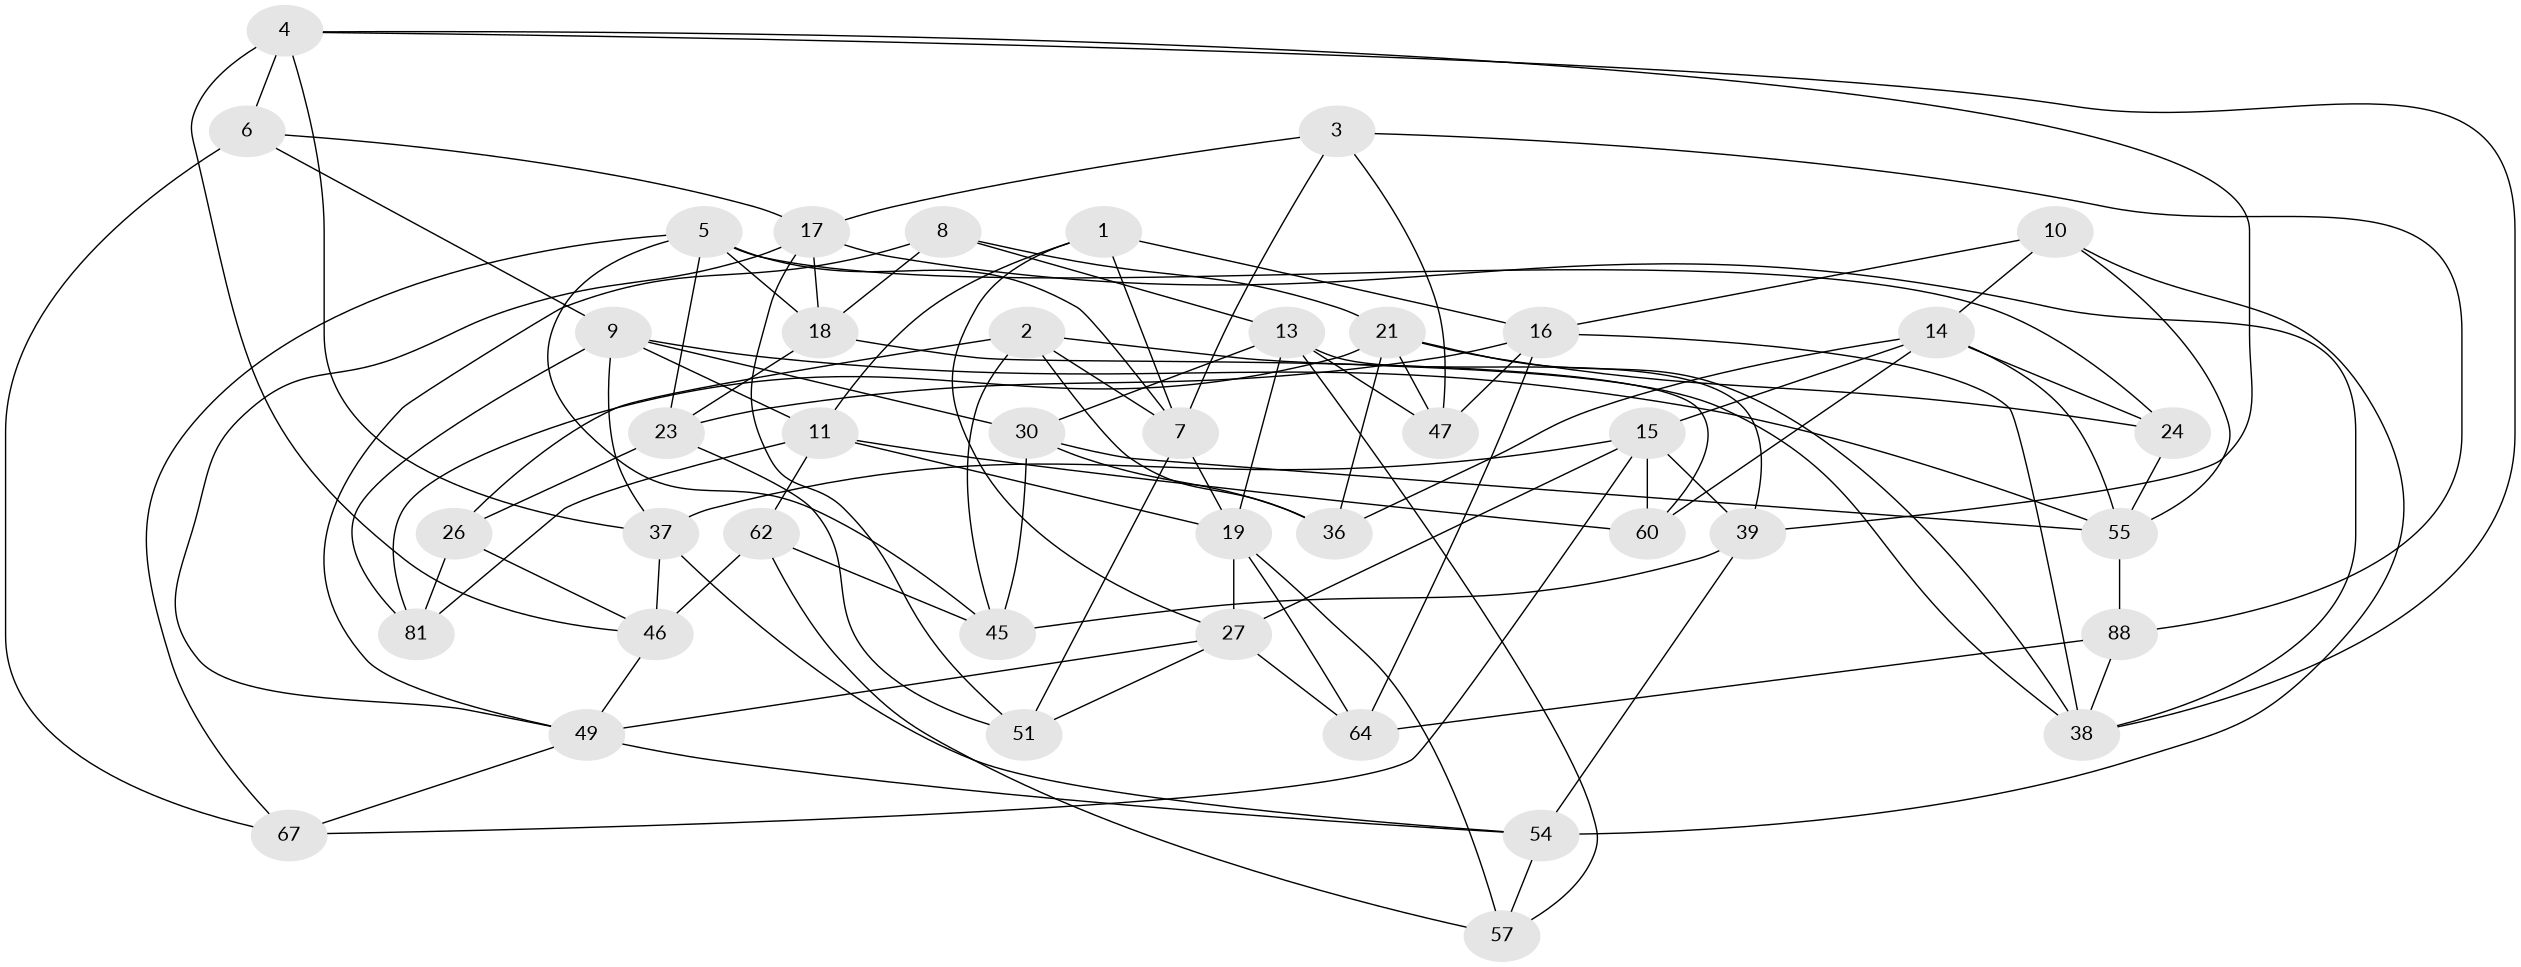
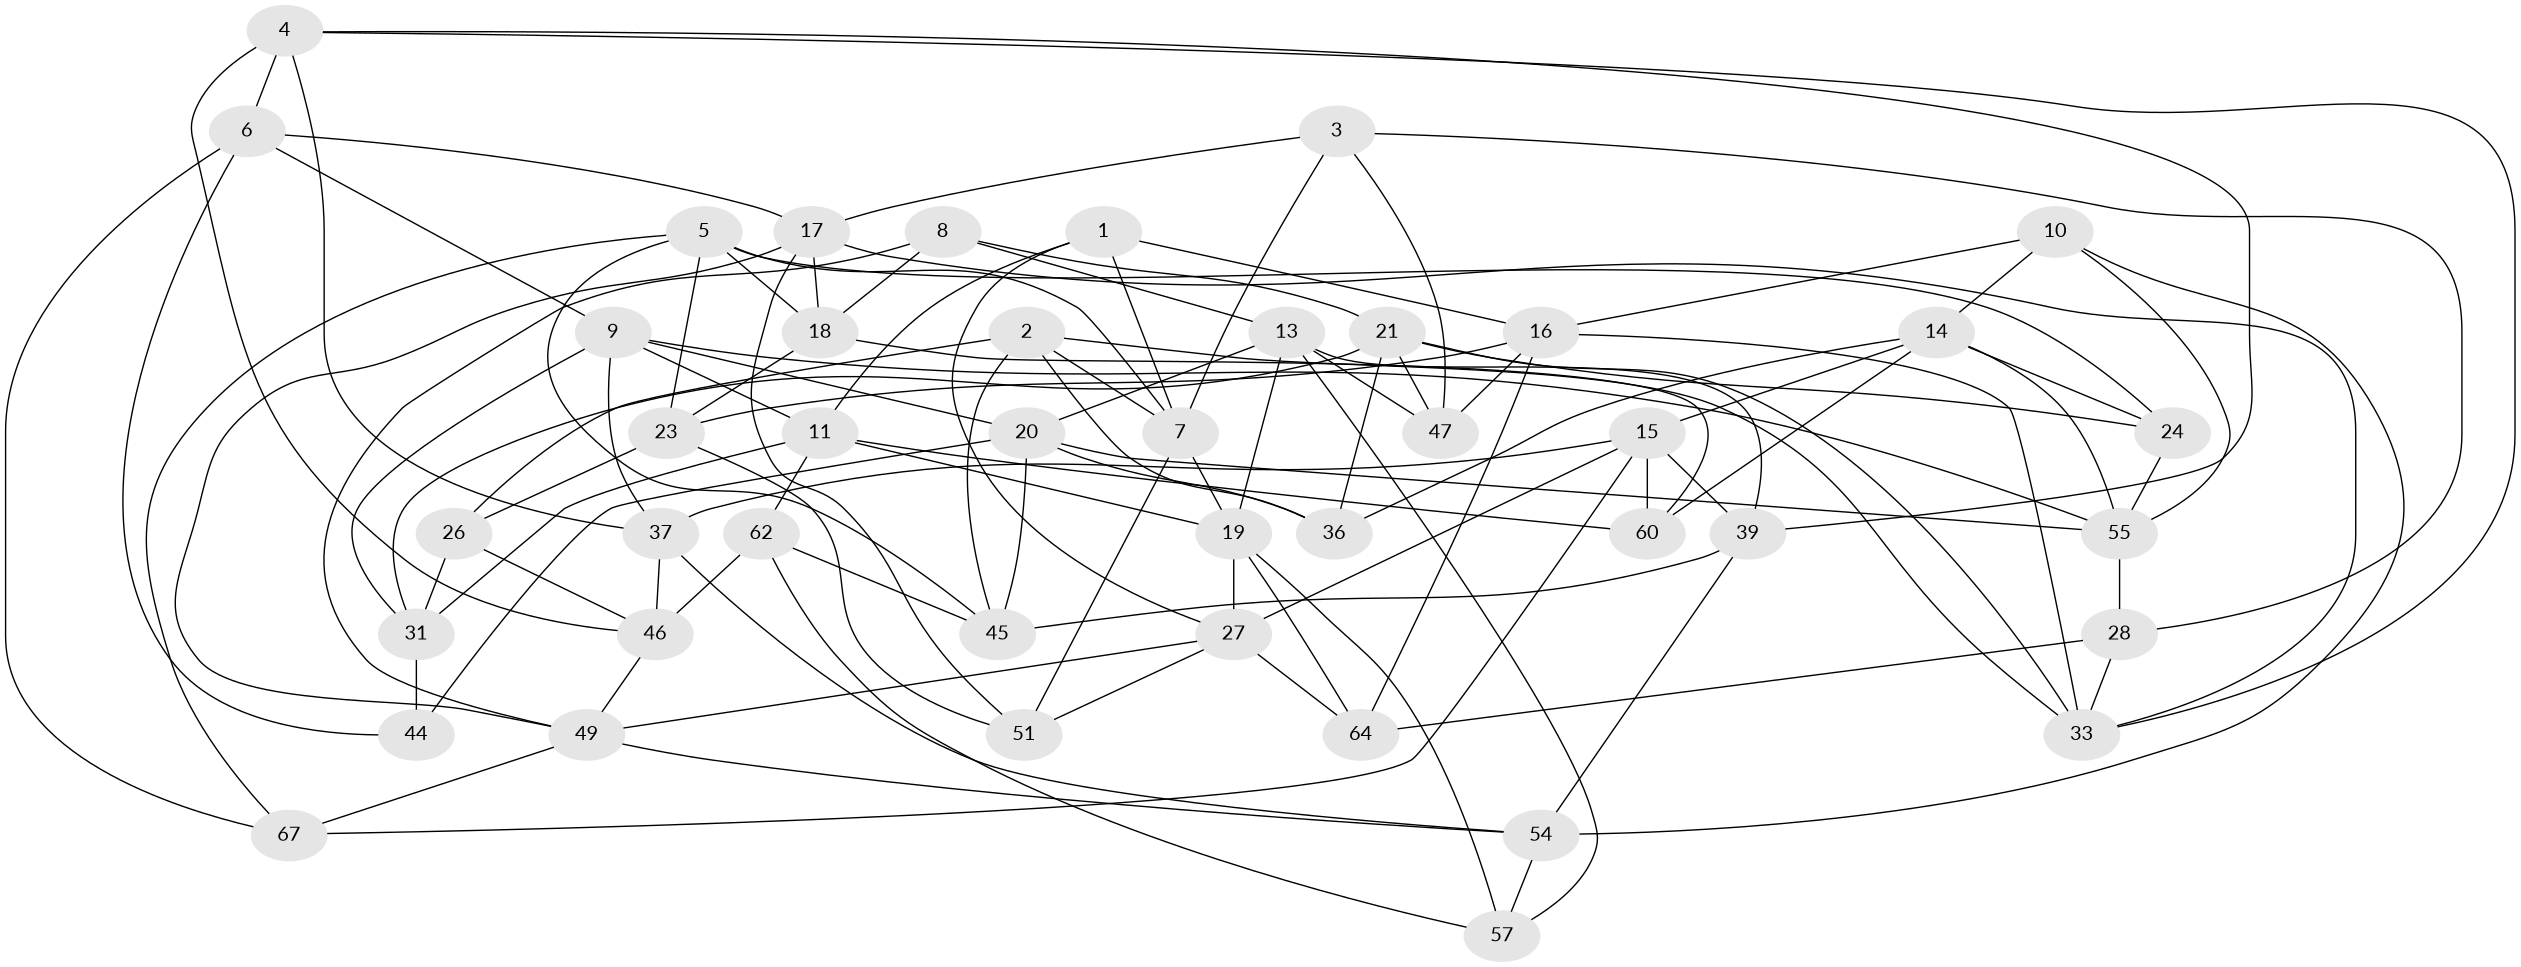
(1027, 433) -> (1027, 433)
(416, 634) -> (416, 634)
(2120, 634) -> (2120, 634)
none -> (416, 735)
(2082, 735) -> (2082, 735)
